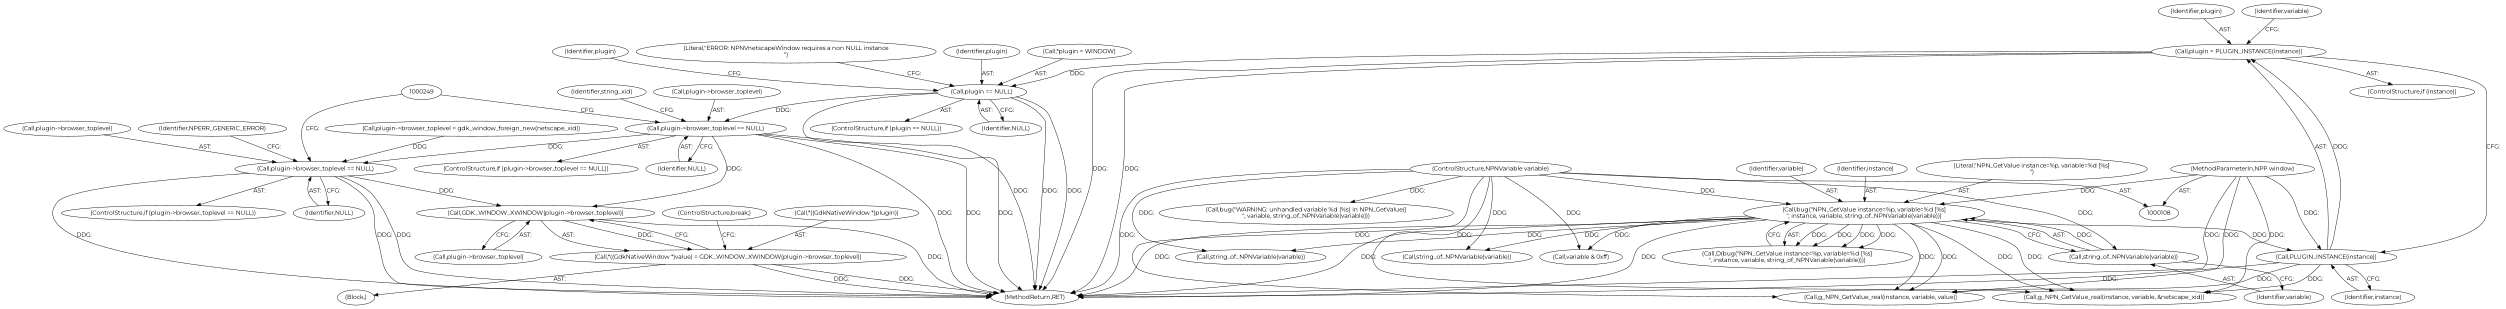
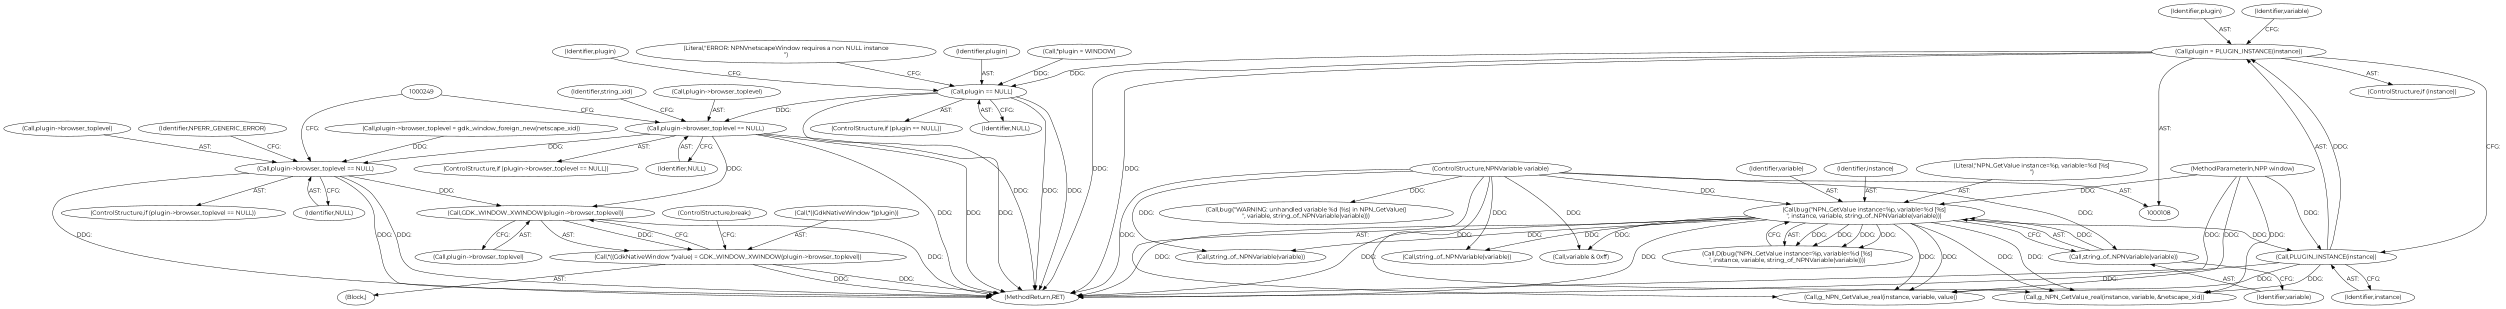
(1042, 74) -> (1042, 74)
(2184, 185) -> (2159, 120)
(1364, 235) -> (1364, 235)
